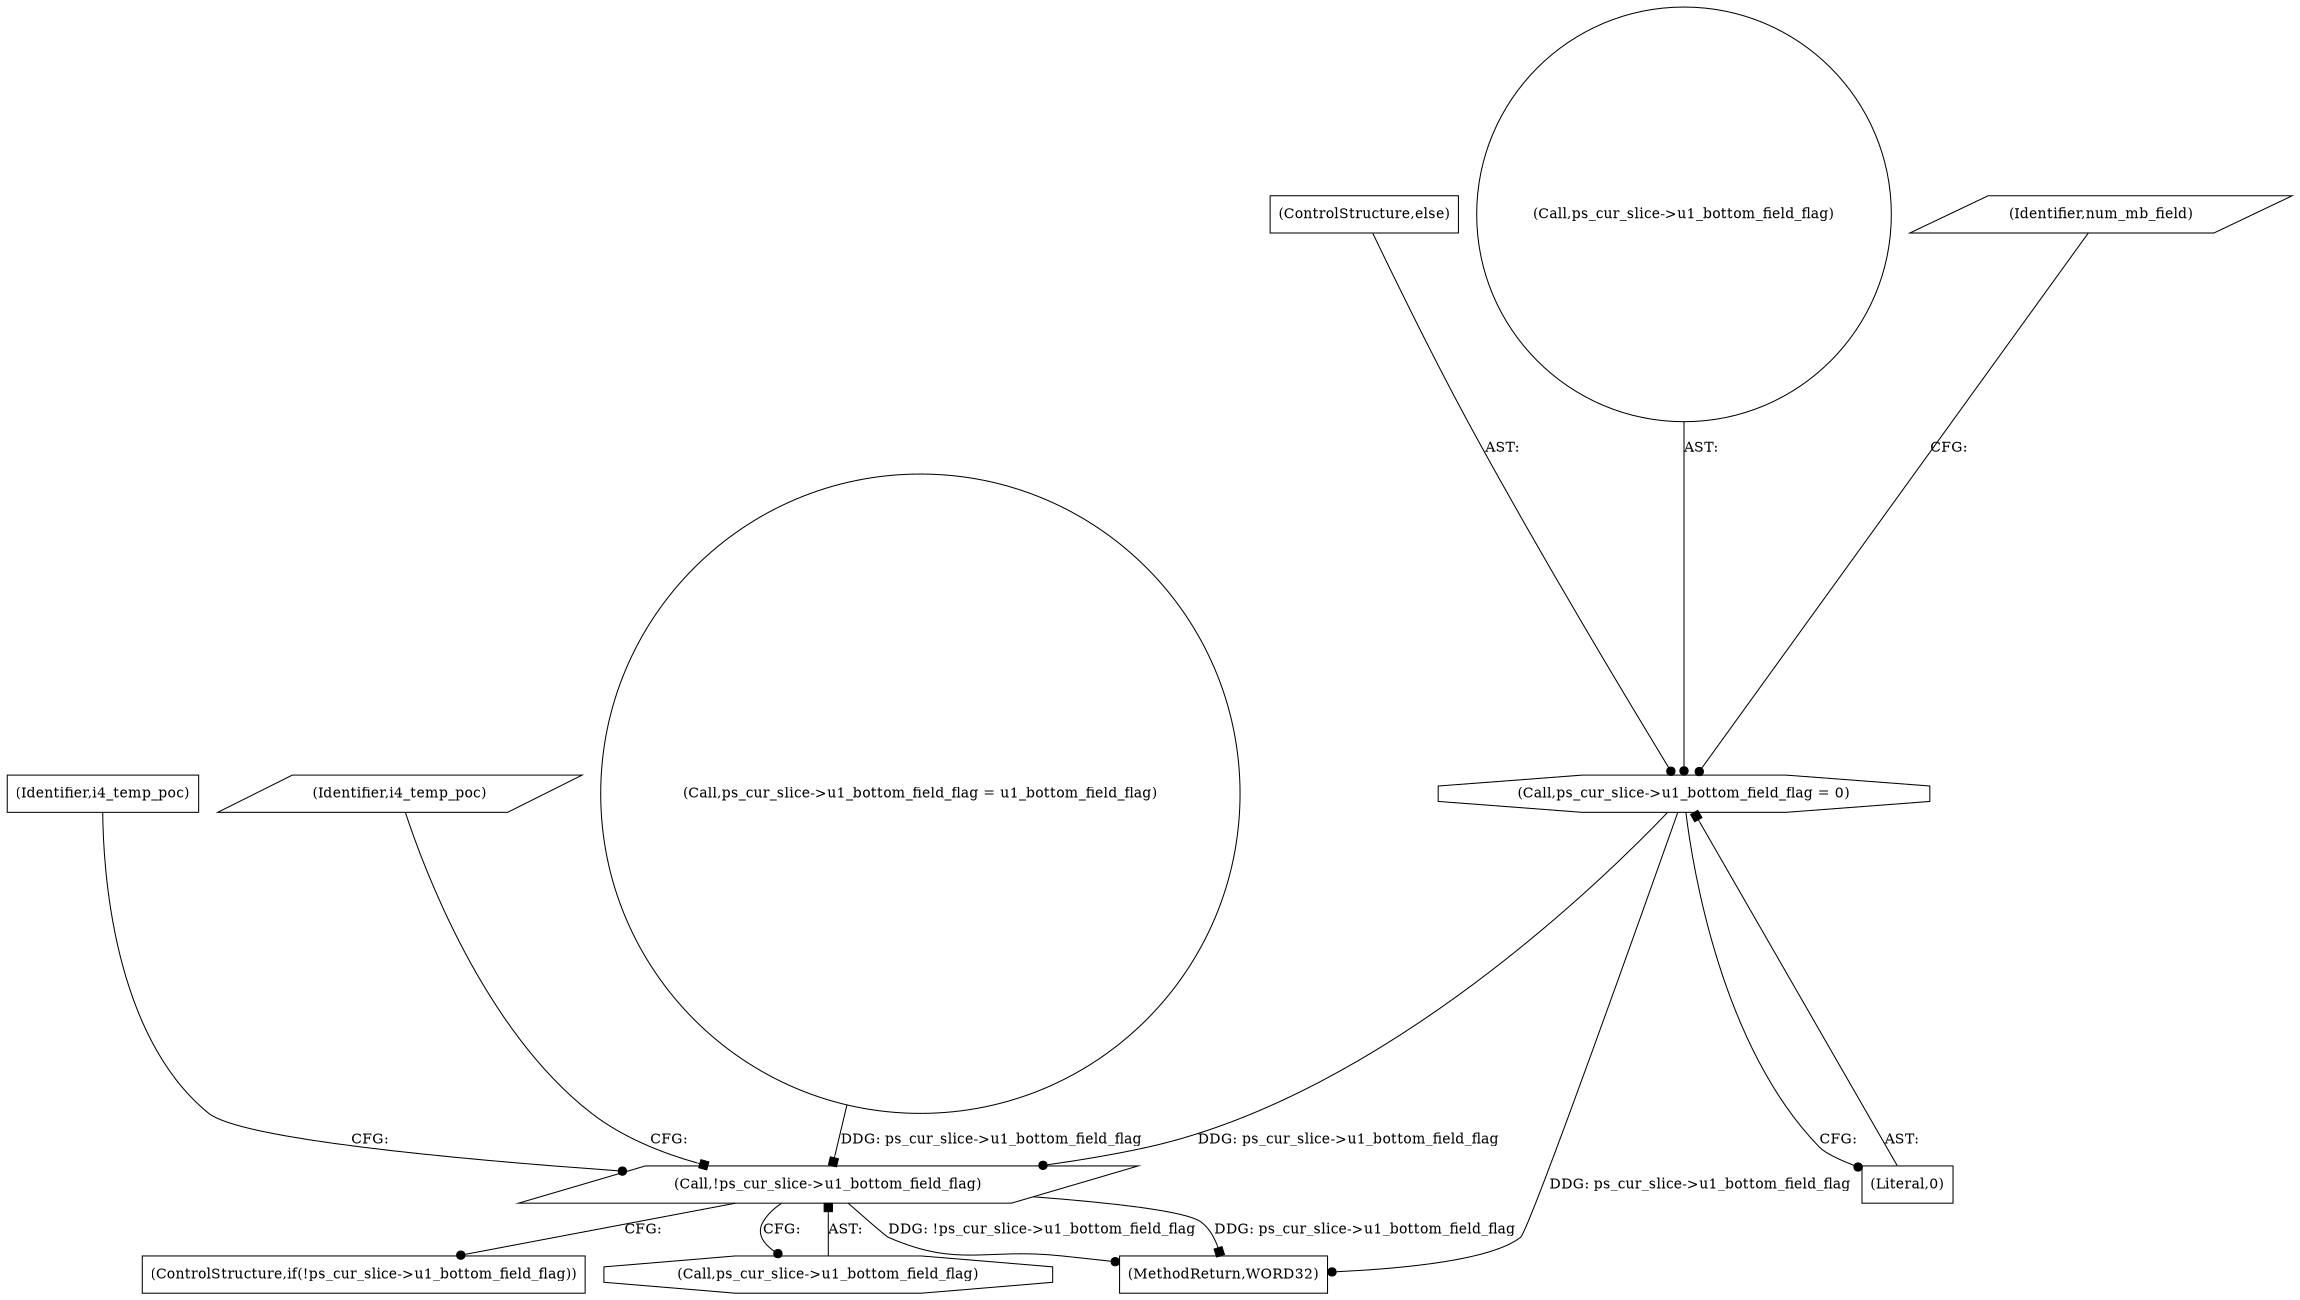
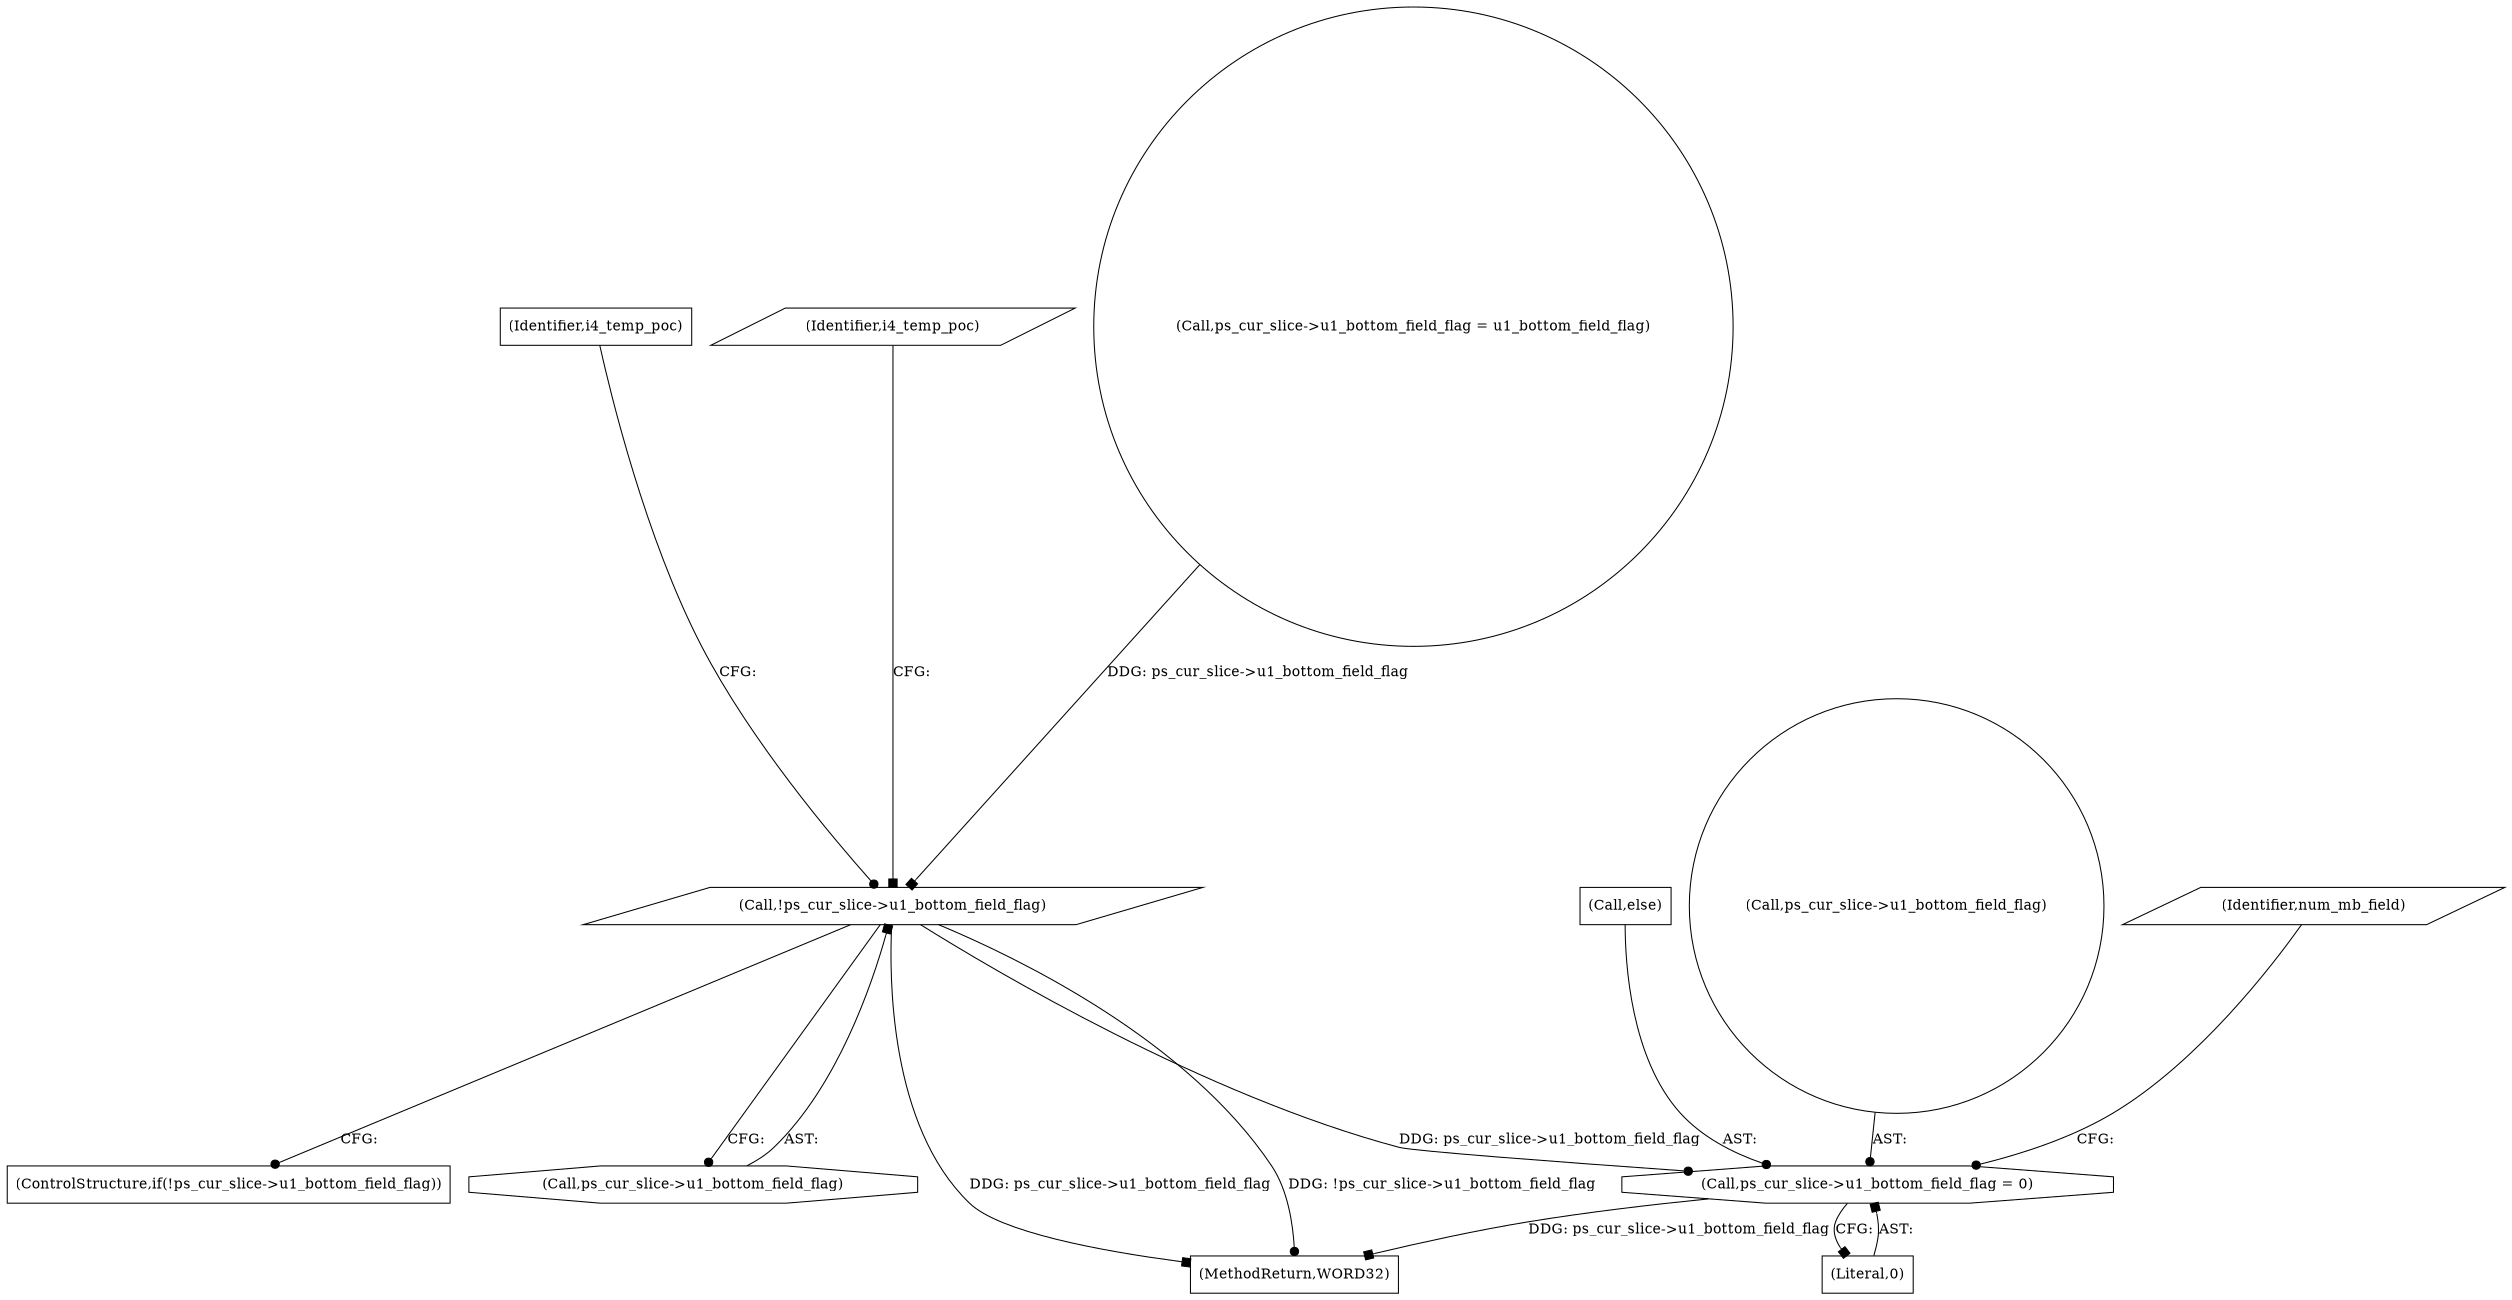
(1364, 214) -> (1626, 906)
(1735, 1009) -> (1835, 1224)
(1387, 1043) -> (1283, 1109)
(1569, 1115) -> (1541, 1220)
